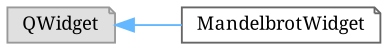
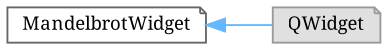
(158, 25) -> (249, 25)
